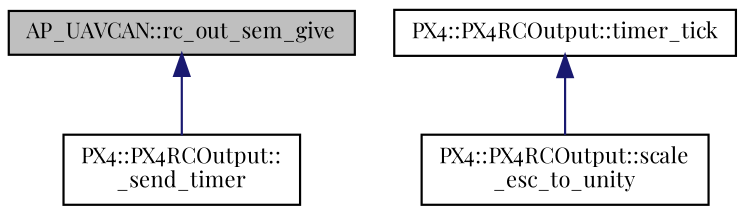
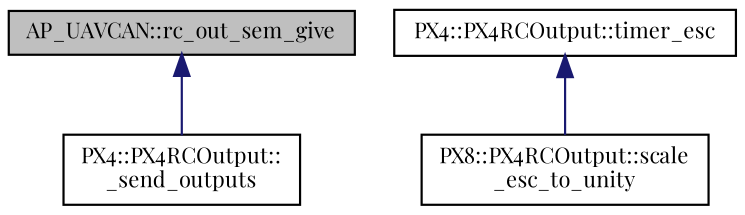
(565, 33) -> (565, 33)
(182, 170) -> (182, 170)
(565, 170) -> (565, 170)
